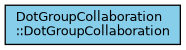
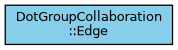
(93, 25) -> (89, 25)
